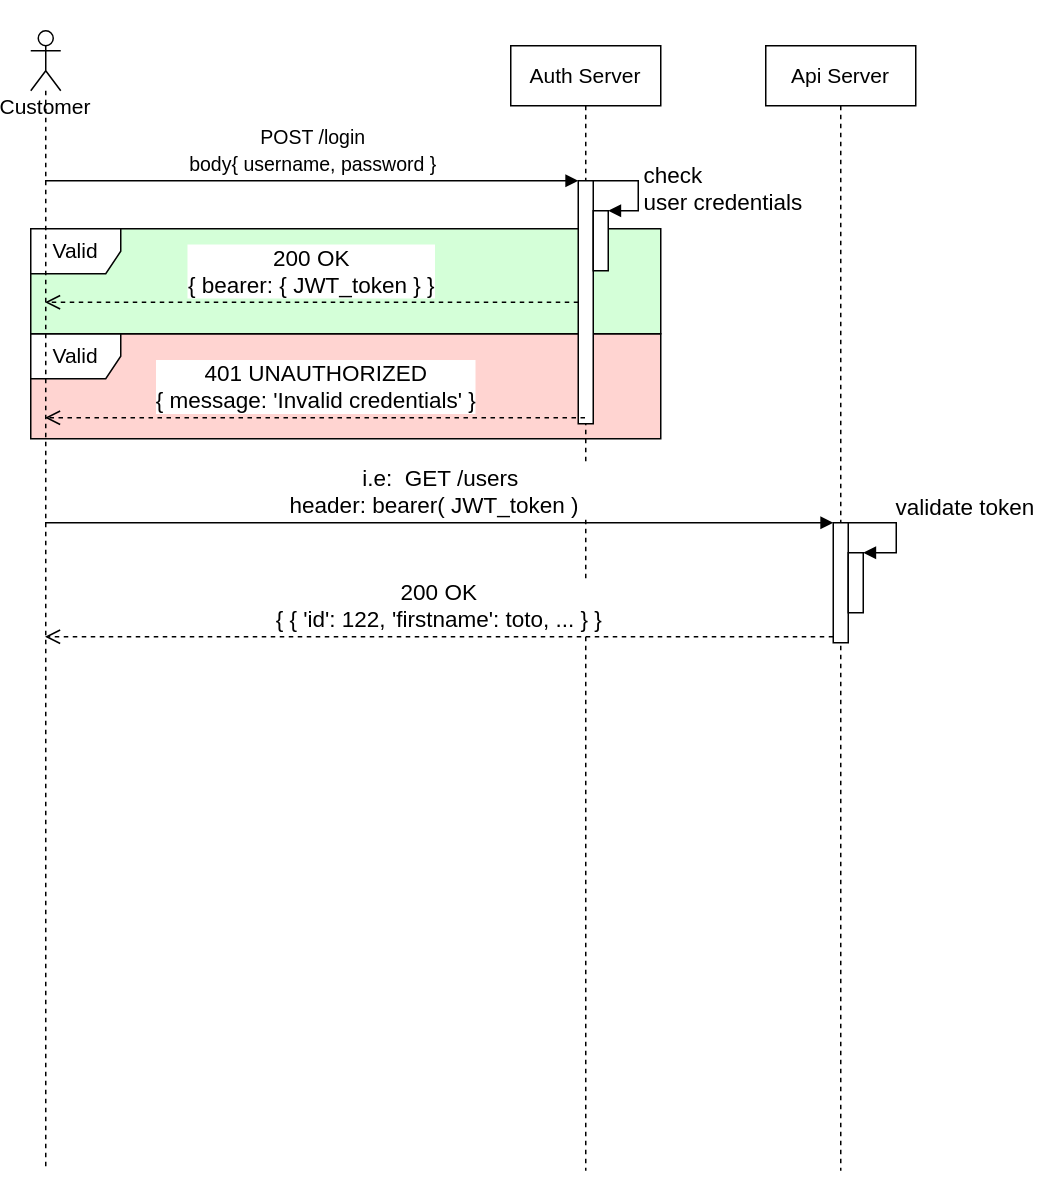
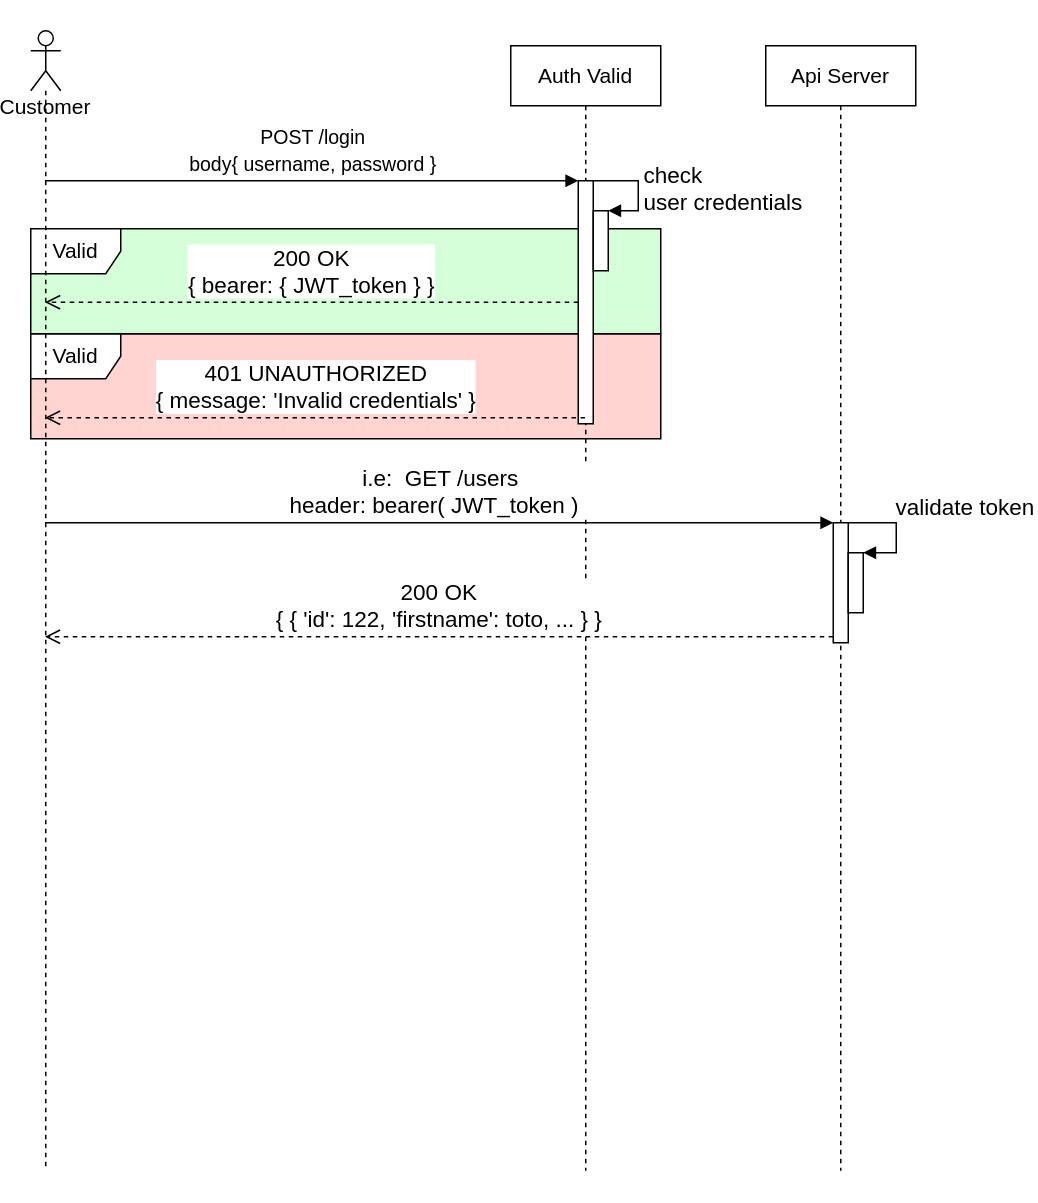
(586, 76) -> (586, 76)
